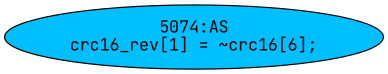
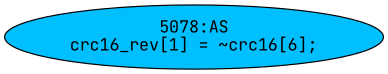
(194, 37) -> (194, 37)
